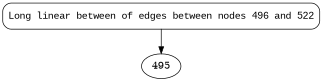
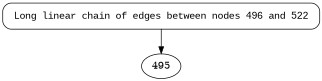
(161, 16) -> (161, 16)
